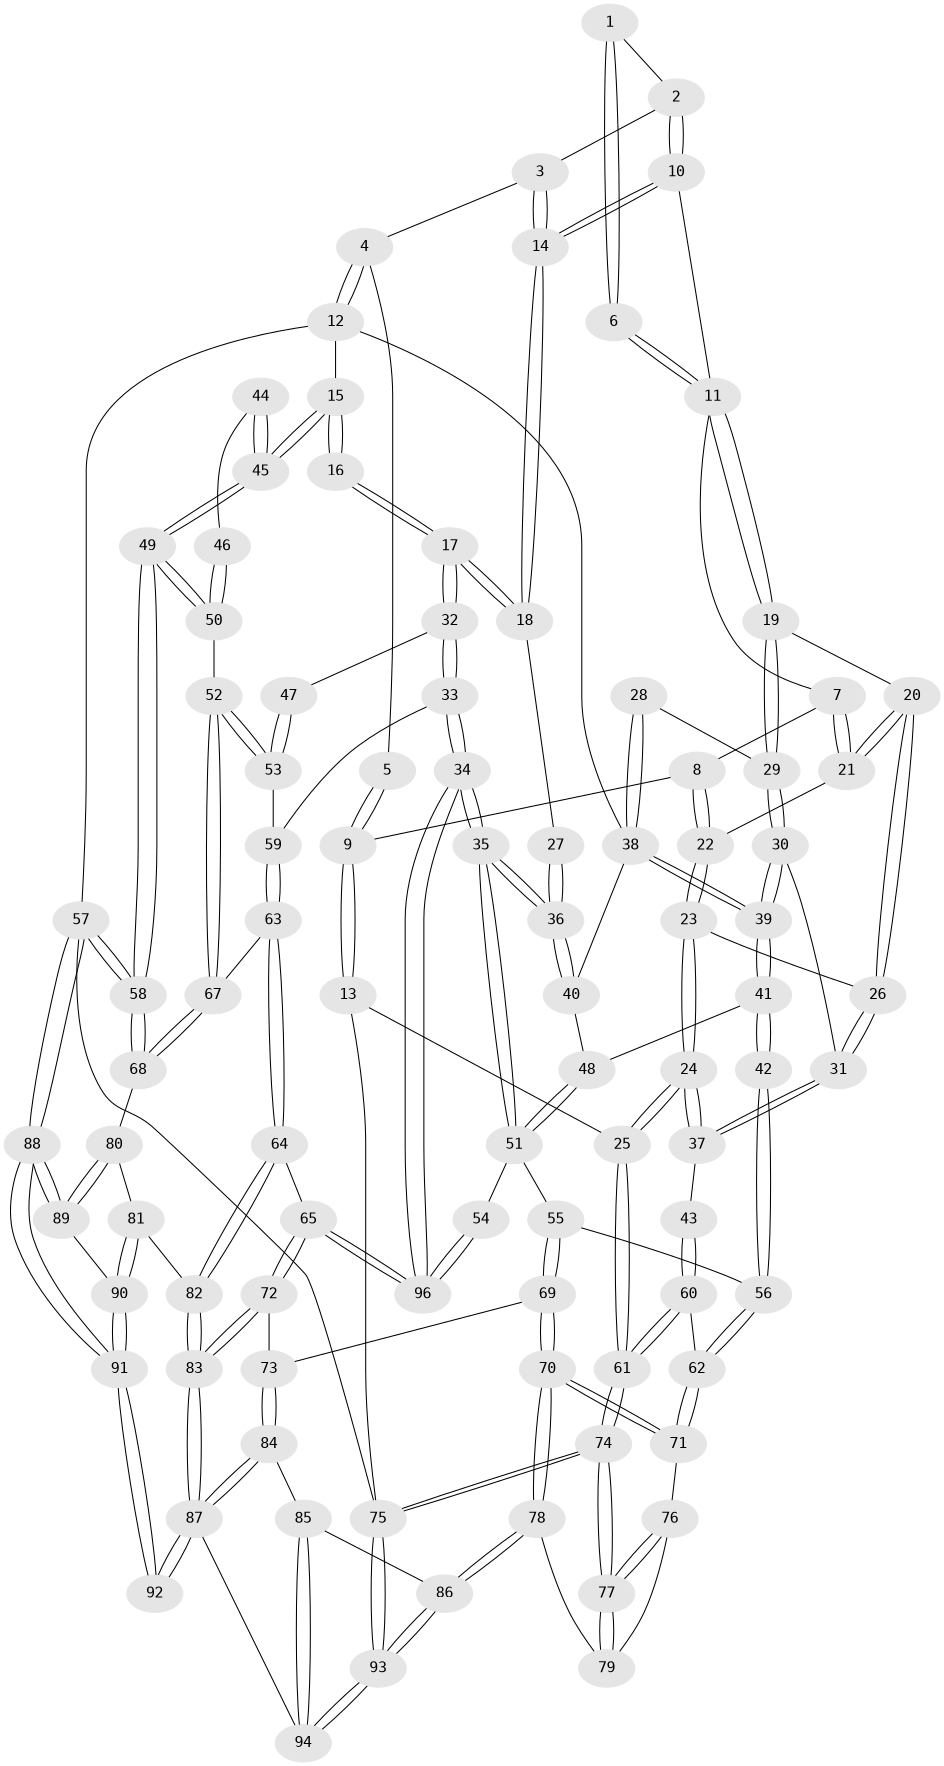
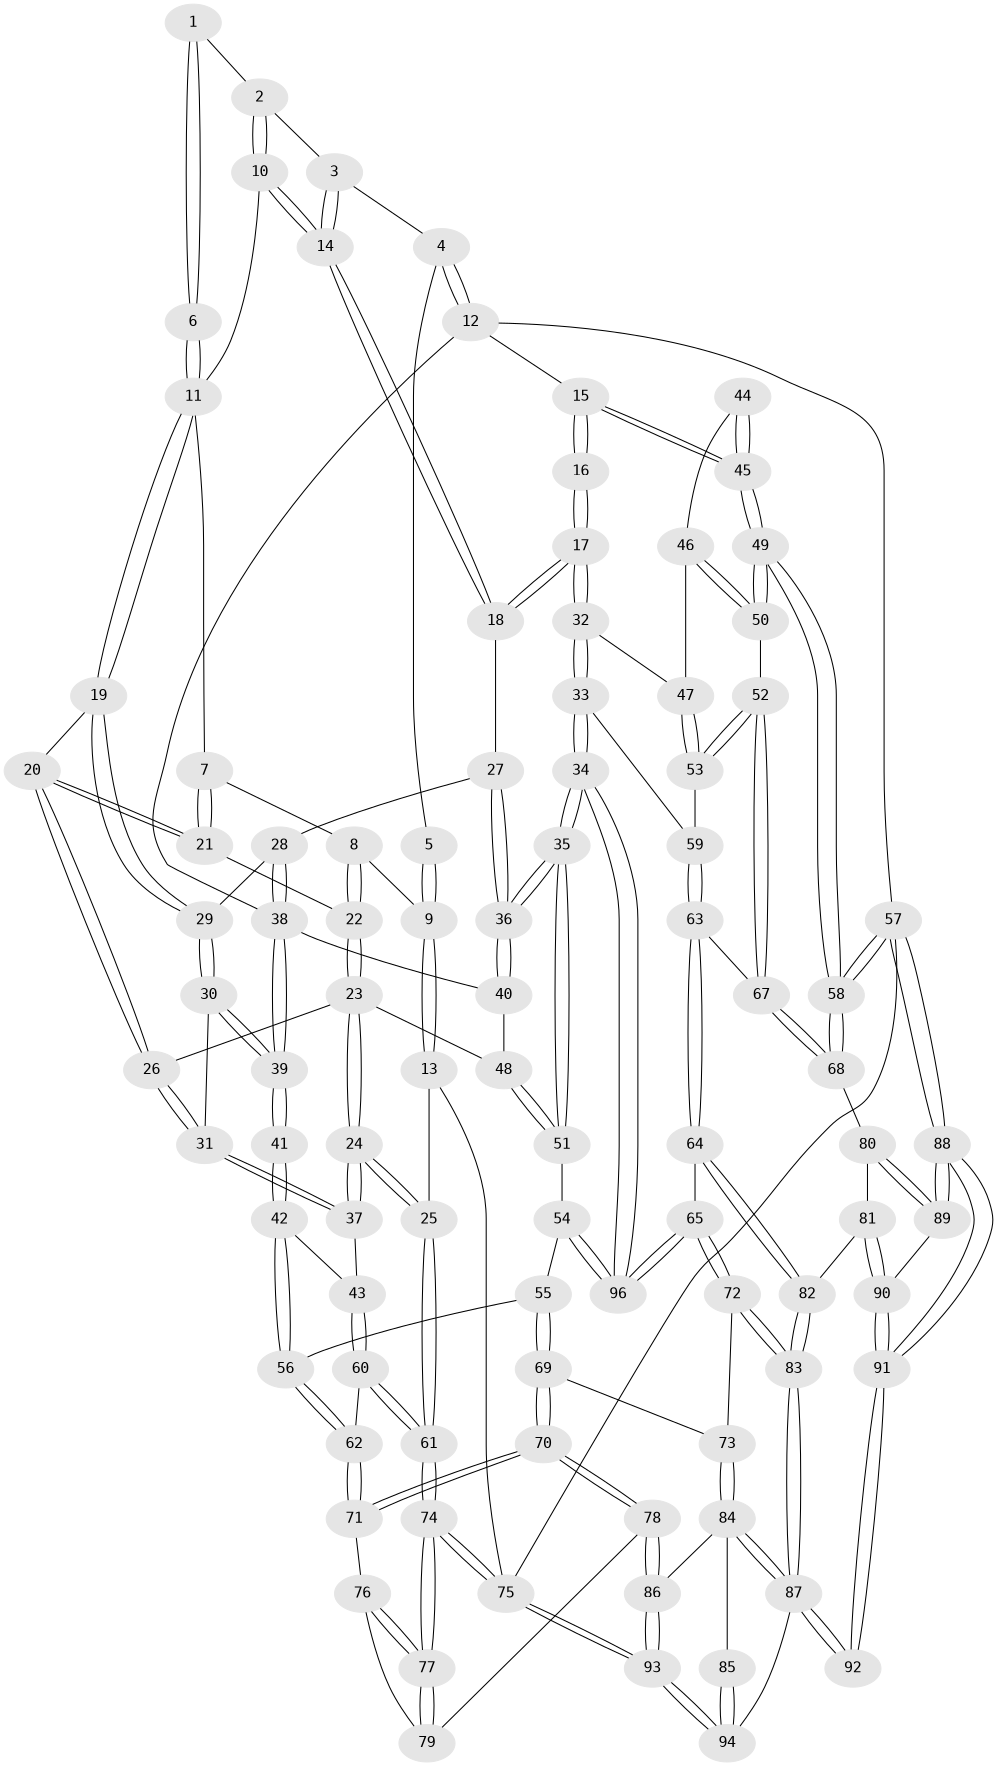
none -> (686, 621)
none -> (385, 803)
(675, 1033) -> (416, 1026)
(535, 1182) -> (553, 1257)
none -> (318, 1257)
(364, 1551) -> (690, 1556)
